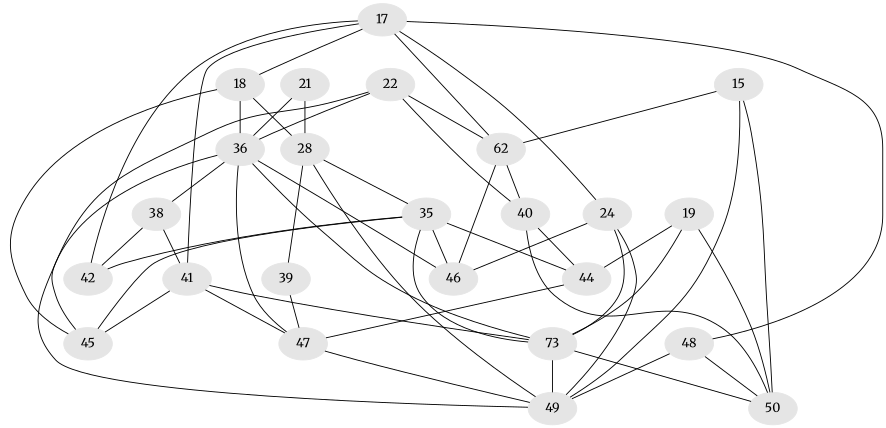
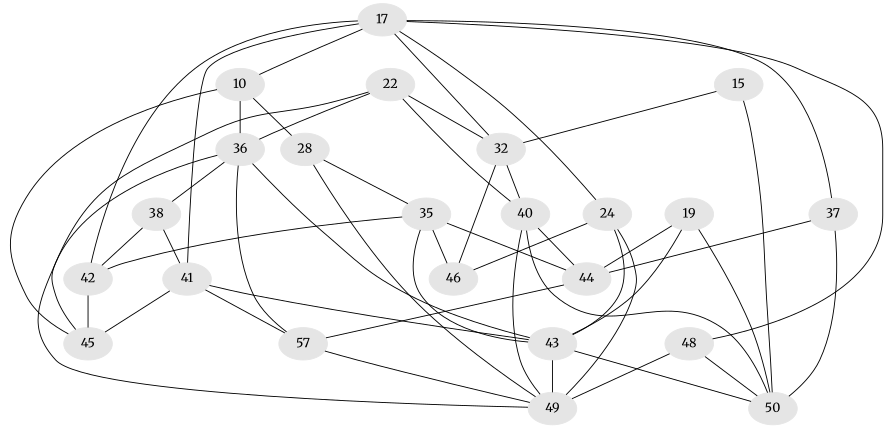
(240, 85) -> (240, 85)
(305, 85) -> none
(501, 149) -> (501, 149)
(329, 203) -> none
none -> (833, 214)
(160, 260) -> (88, 311)
(700, 274) -> (513, 315)
(286, 279) -> none
(303, 344) -> (303, 344)
(552, 344) -> (552, 344)
